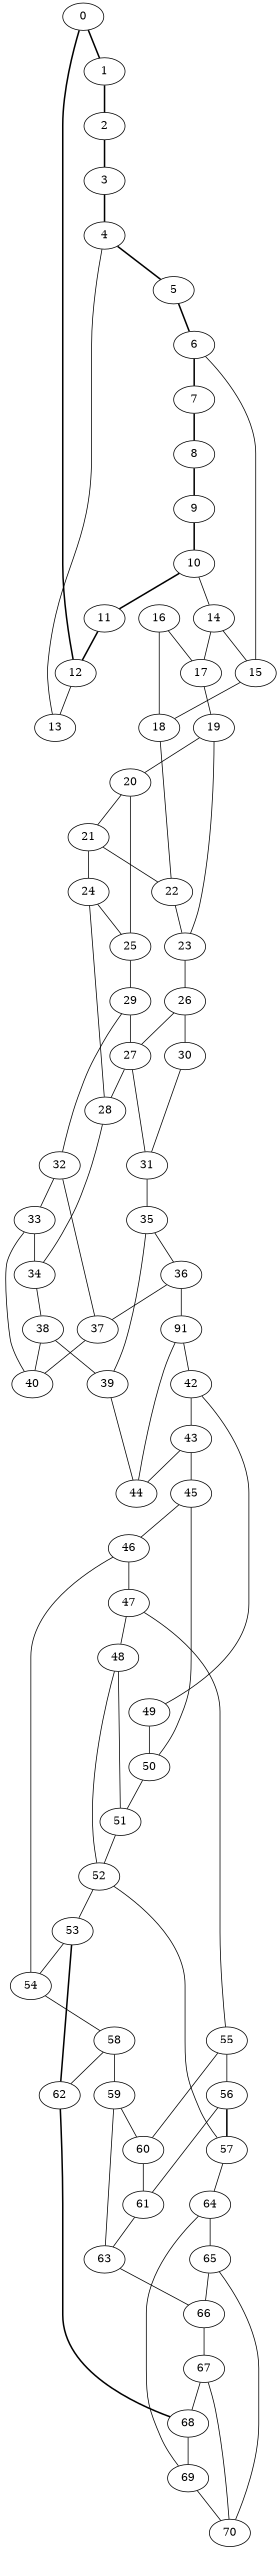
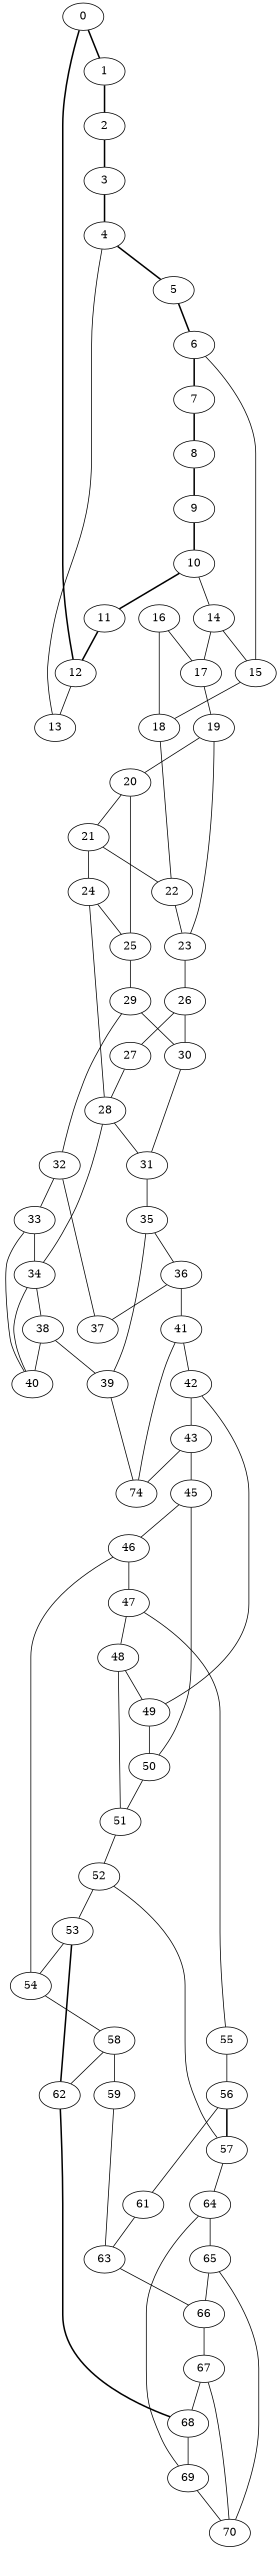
(130, 1029) -> (154, 1025)
(139, 1111) -> (126, 1138)
(181, 1330) -> (181, 1330)
(65, 1357) -> (14, 1329)
(136, 1494) -> (136, 1494)
(95, 1766) -> (134, 1685)
(143, 2150) -> none
